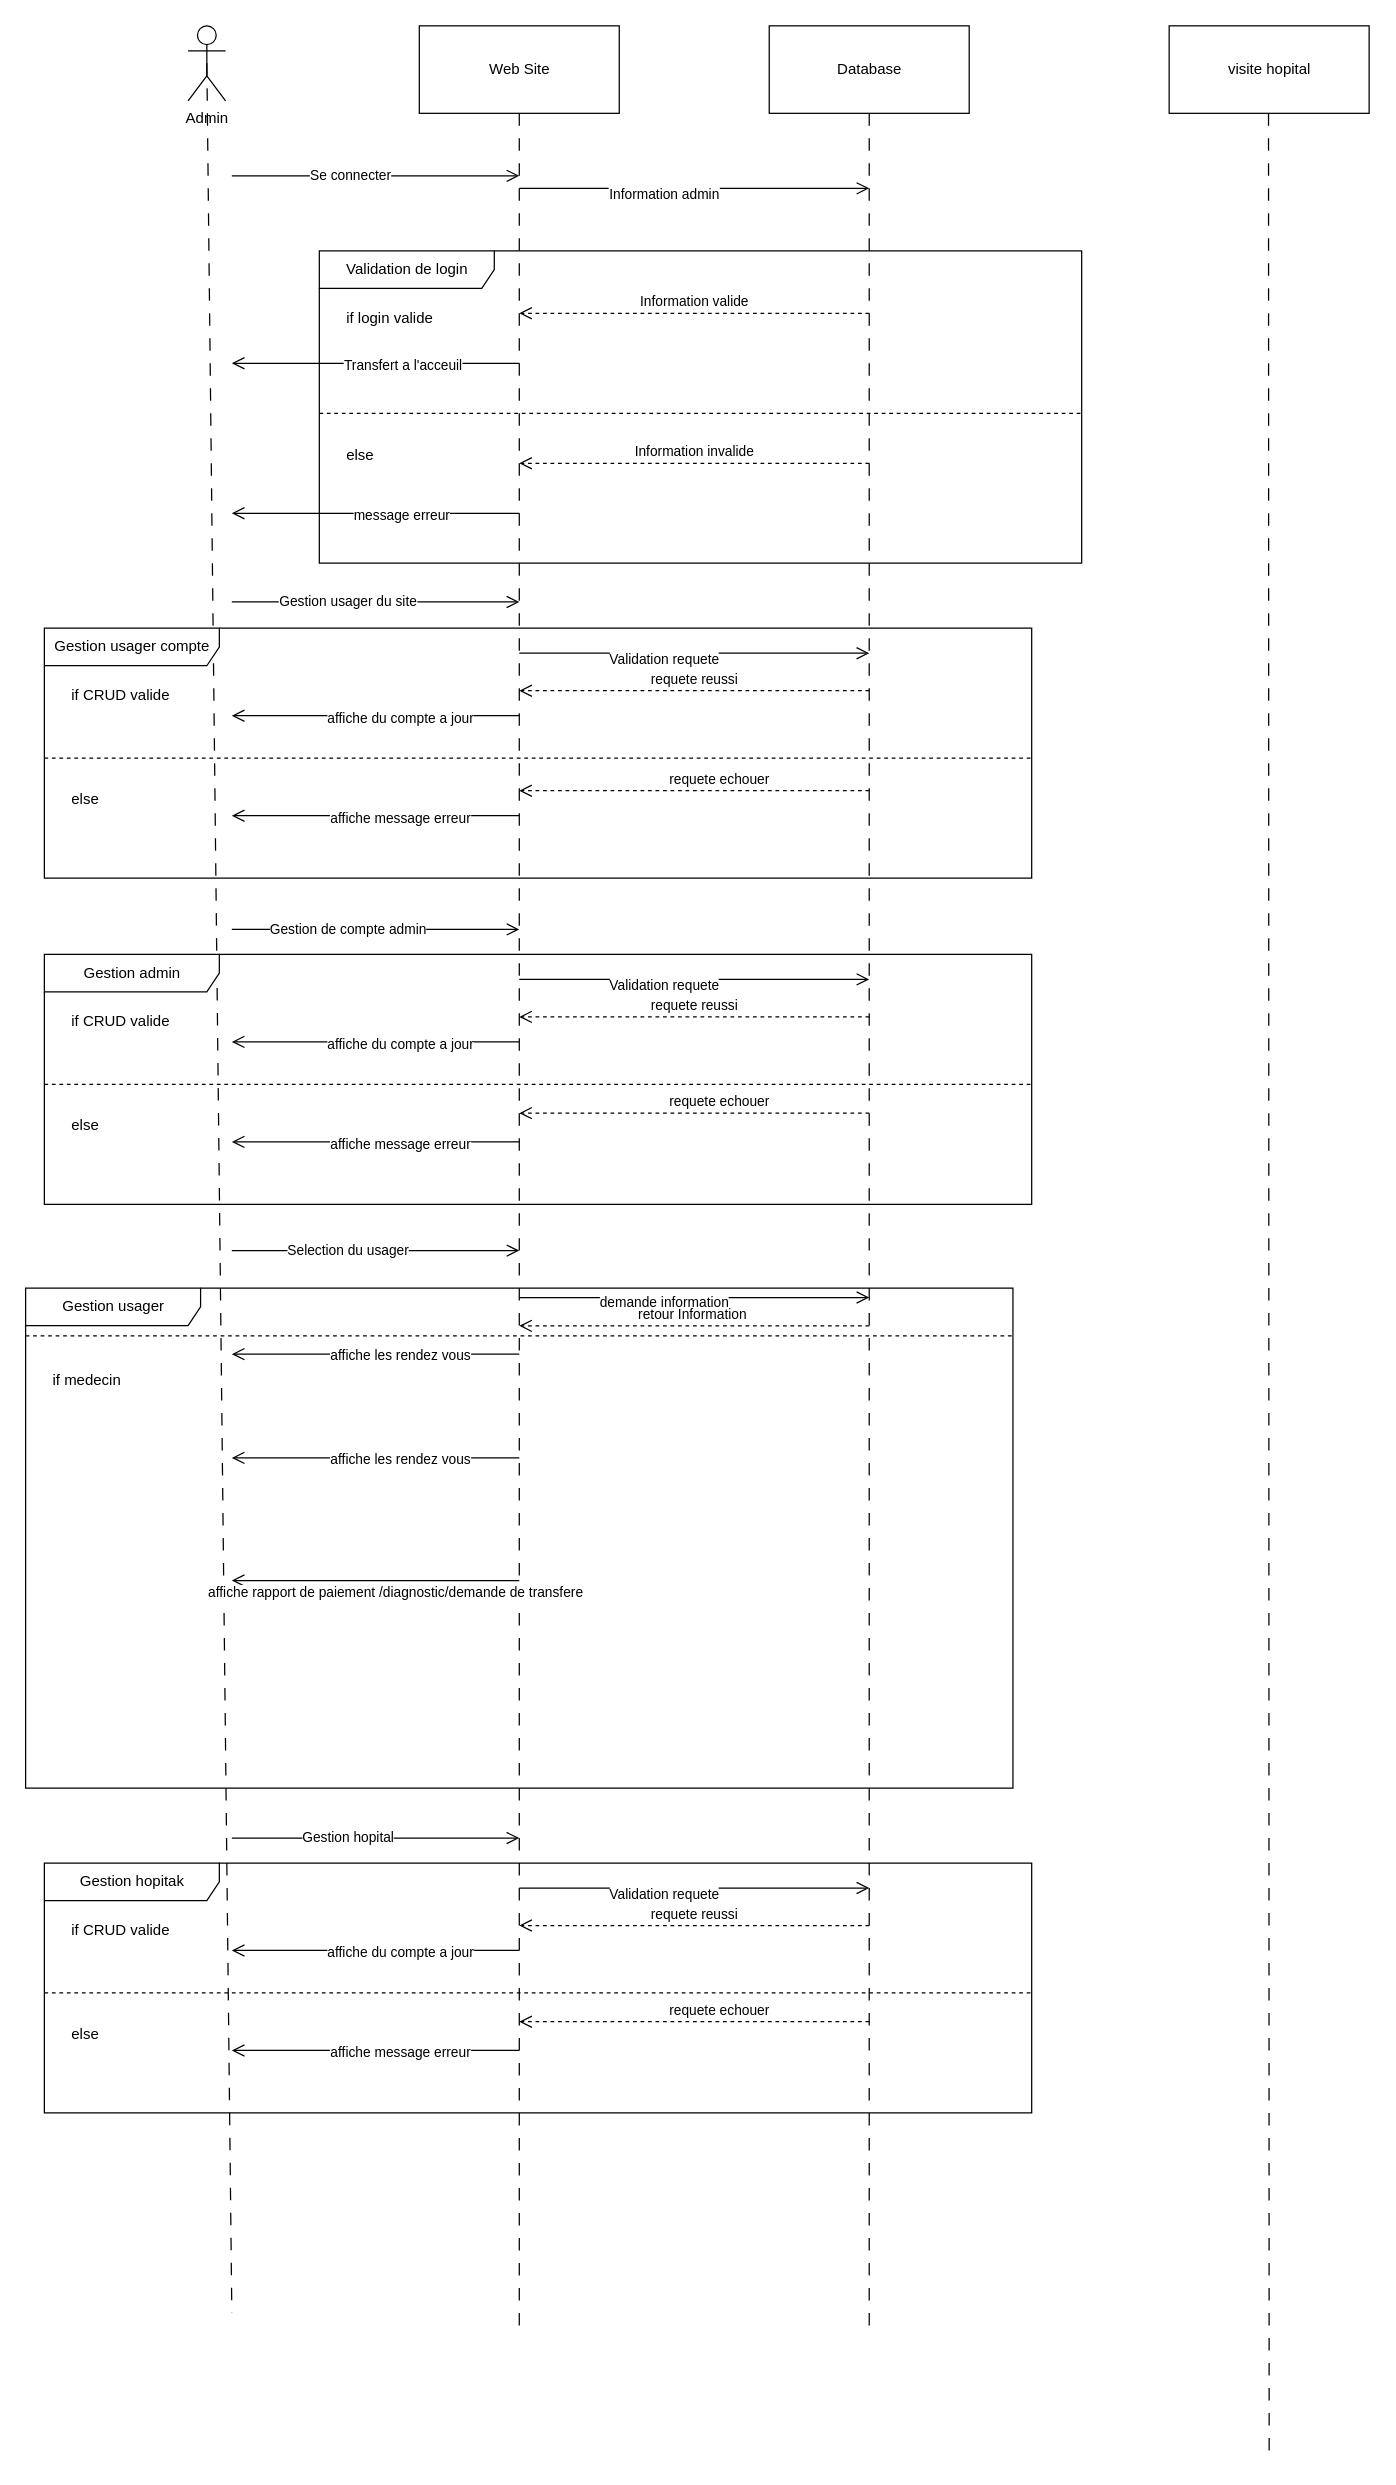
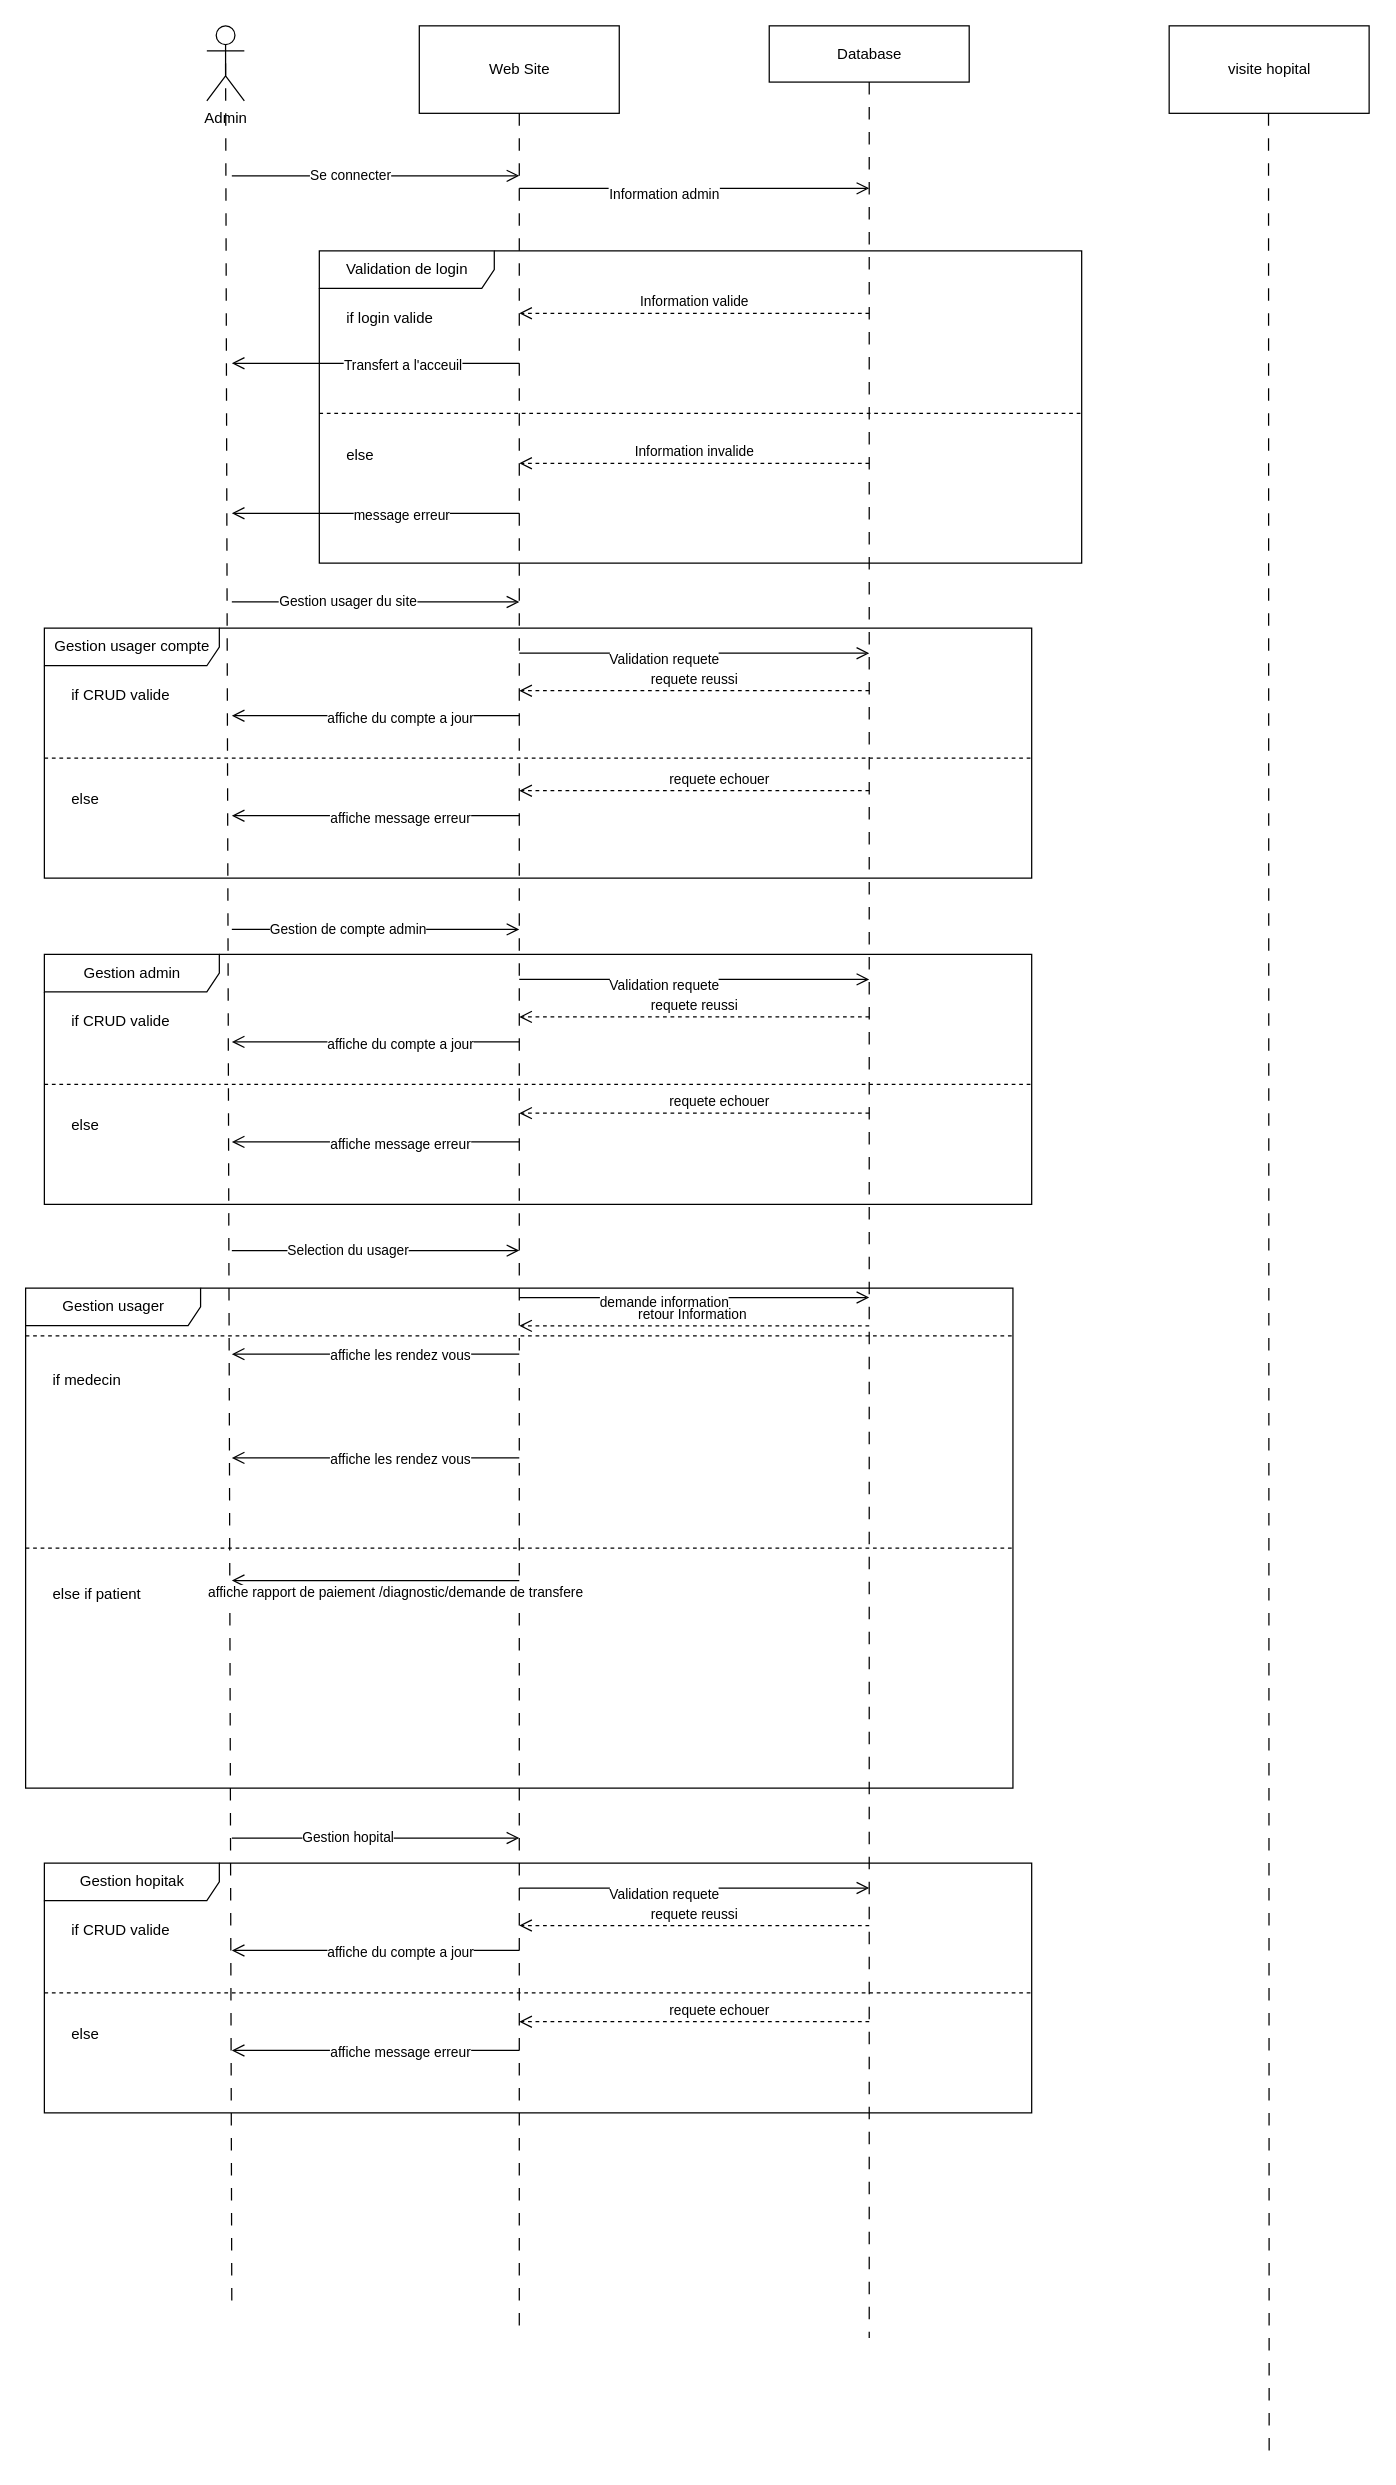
(207, 63) -> (226, 63)
(869, 69) -> (869, 54)
none -> (519, 1548)
